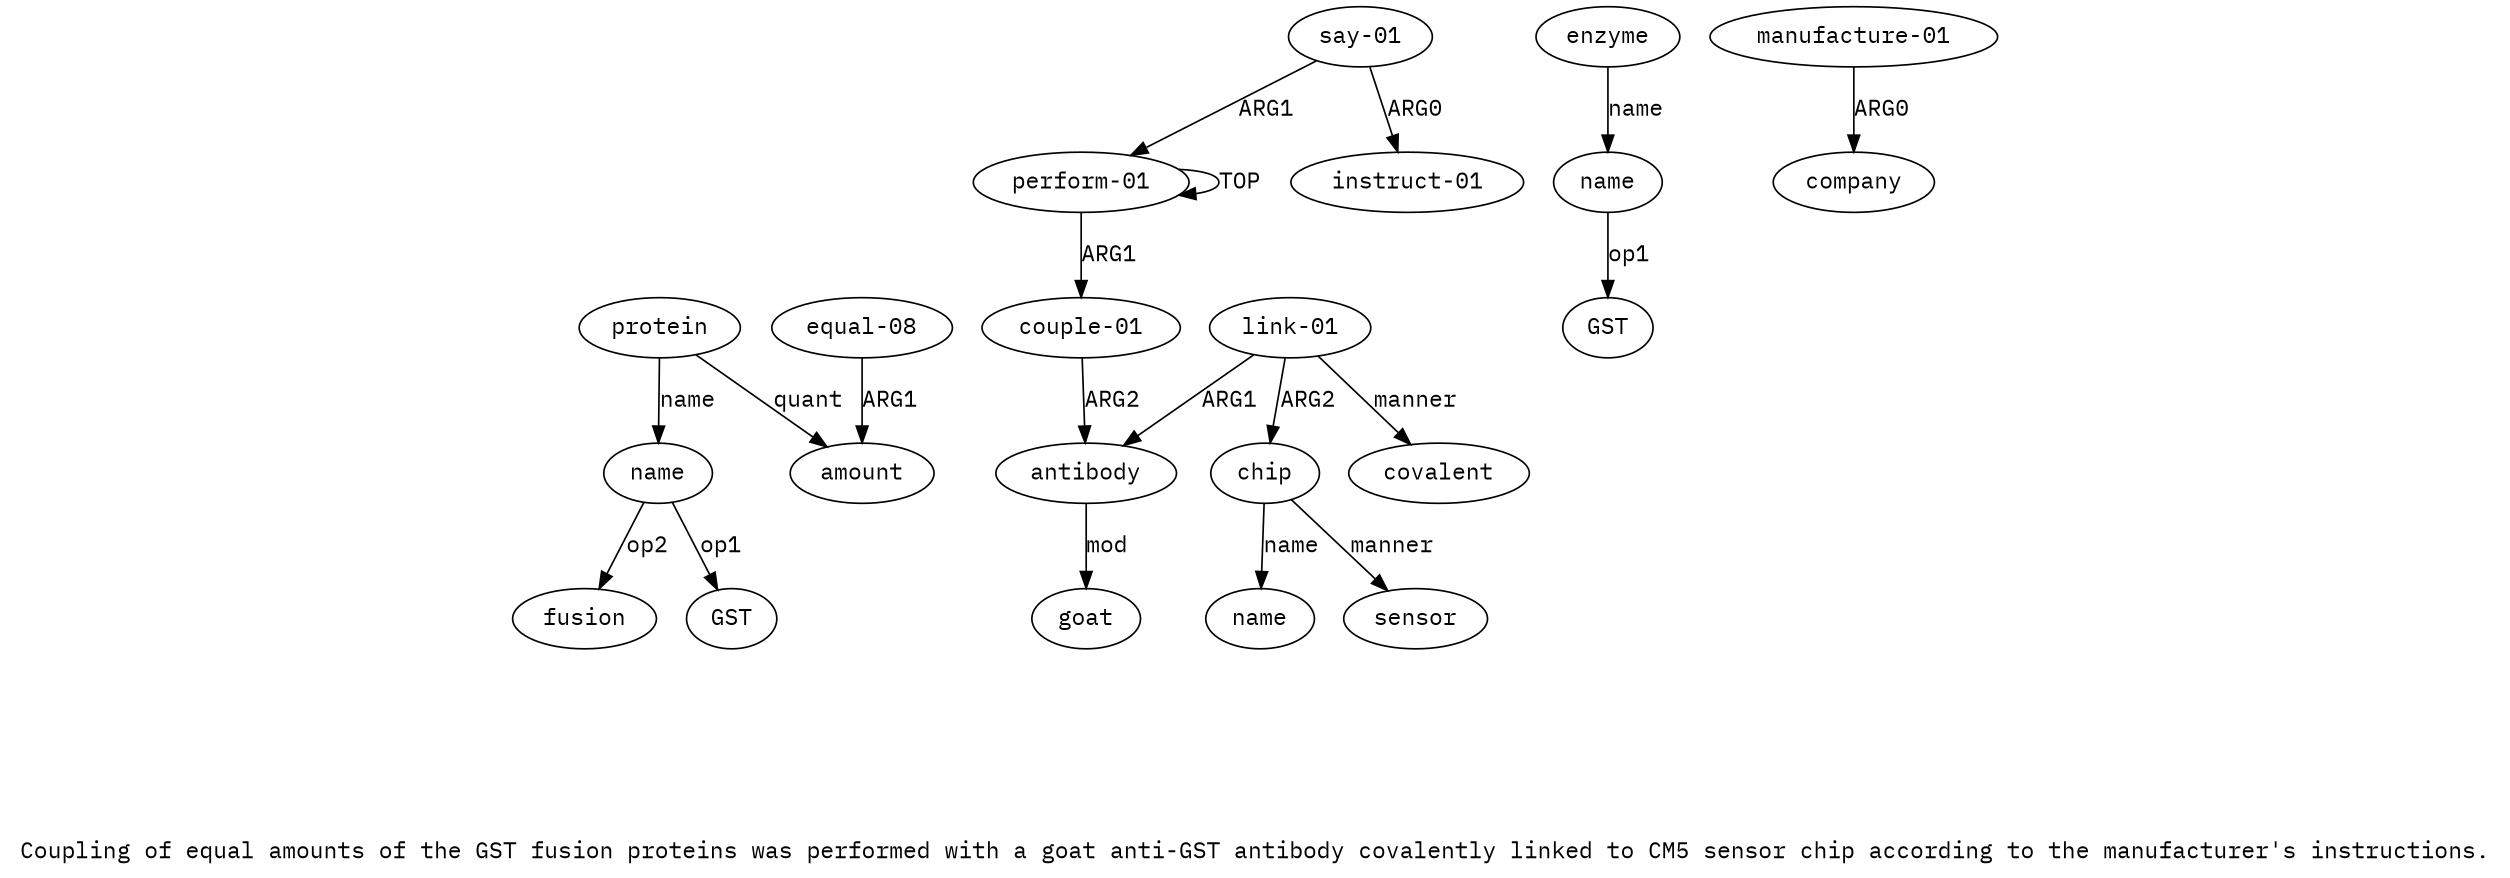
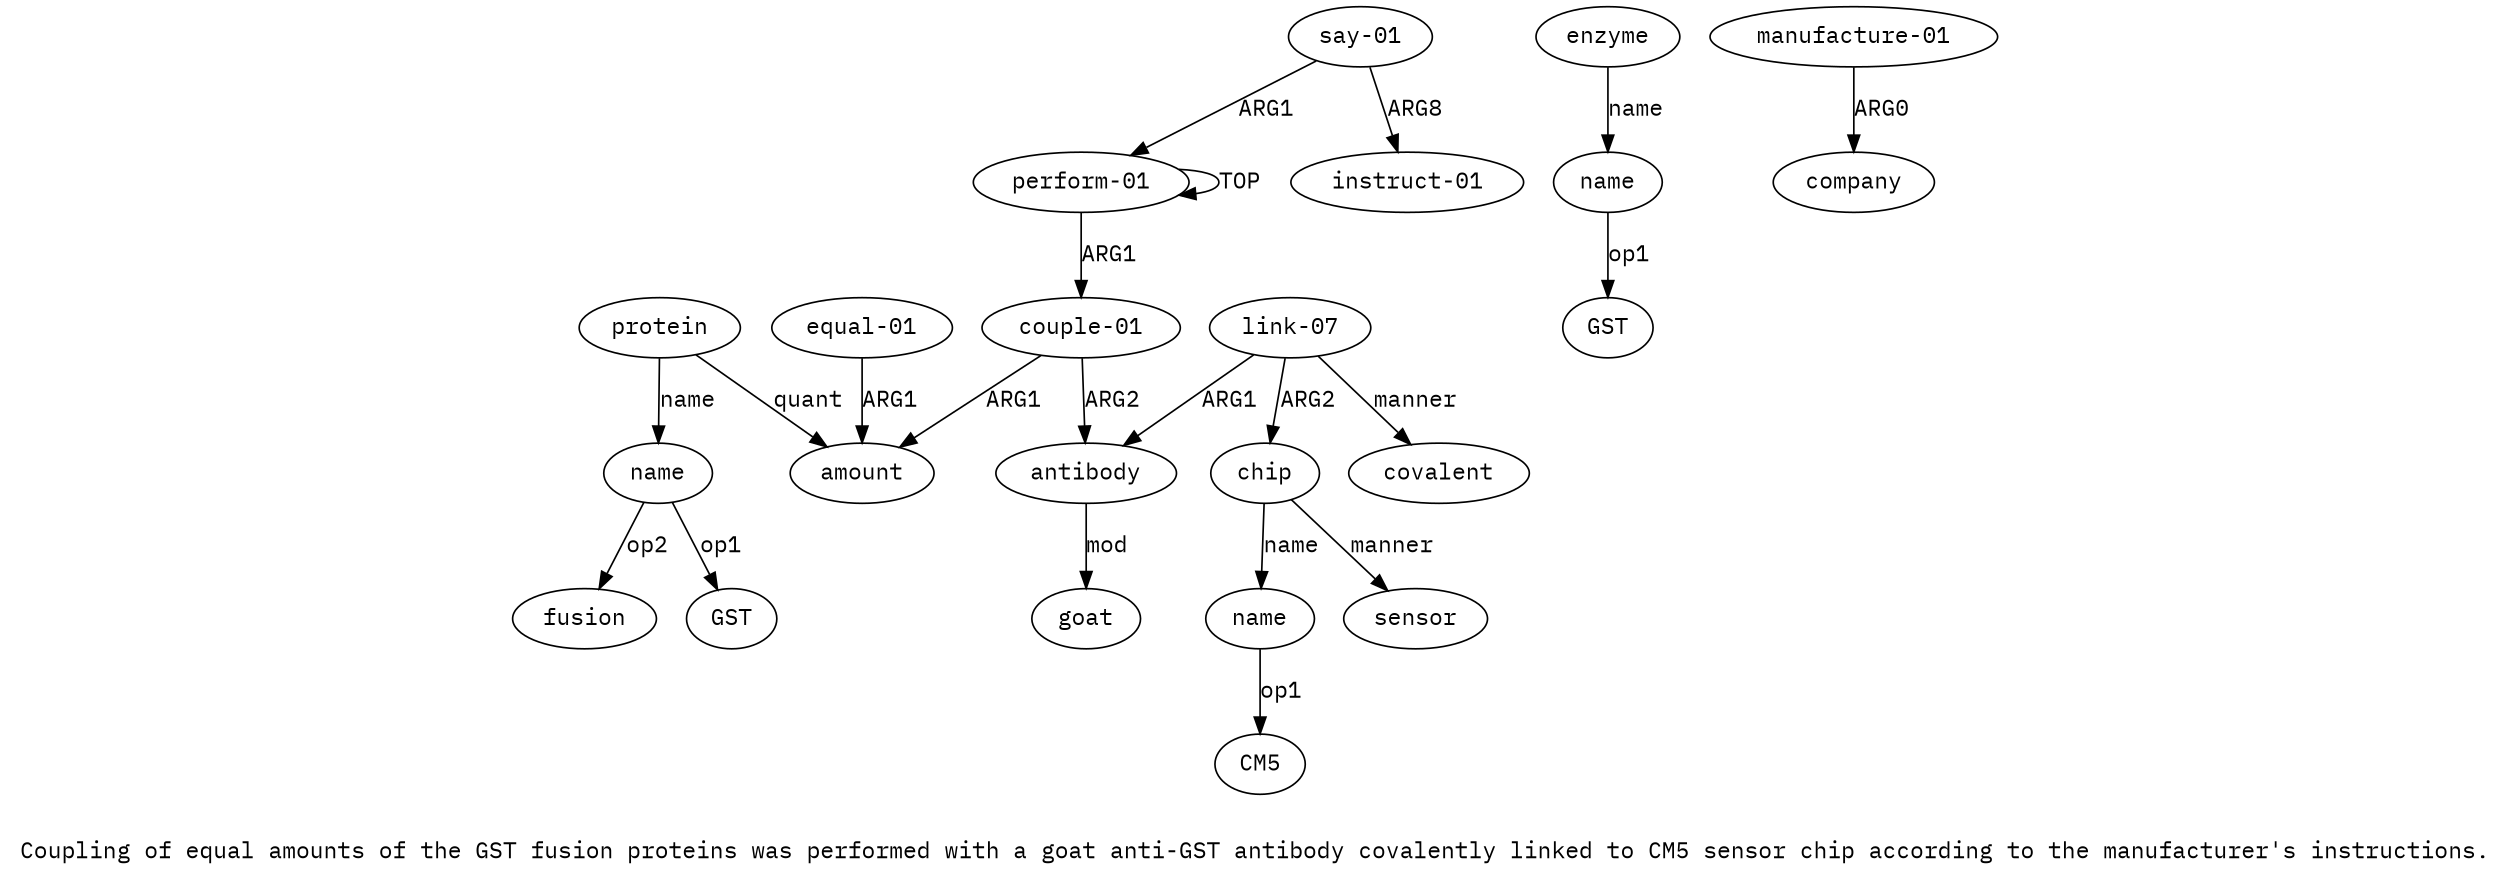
(1416, 110) -> (1416, 110)
(862, 328) -> (862, 328)
(1290, 328) -> (1290, 328)
none -> (978, 397)
none -> (1260, 764)
